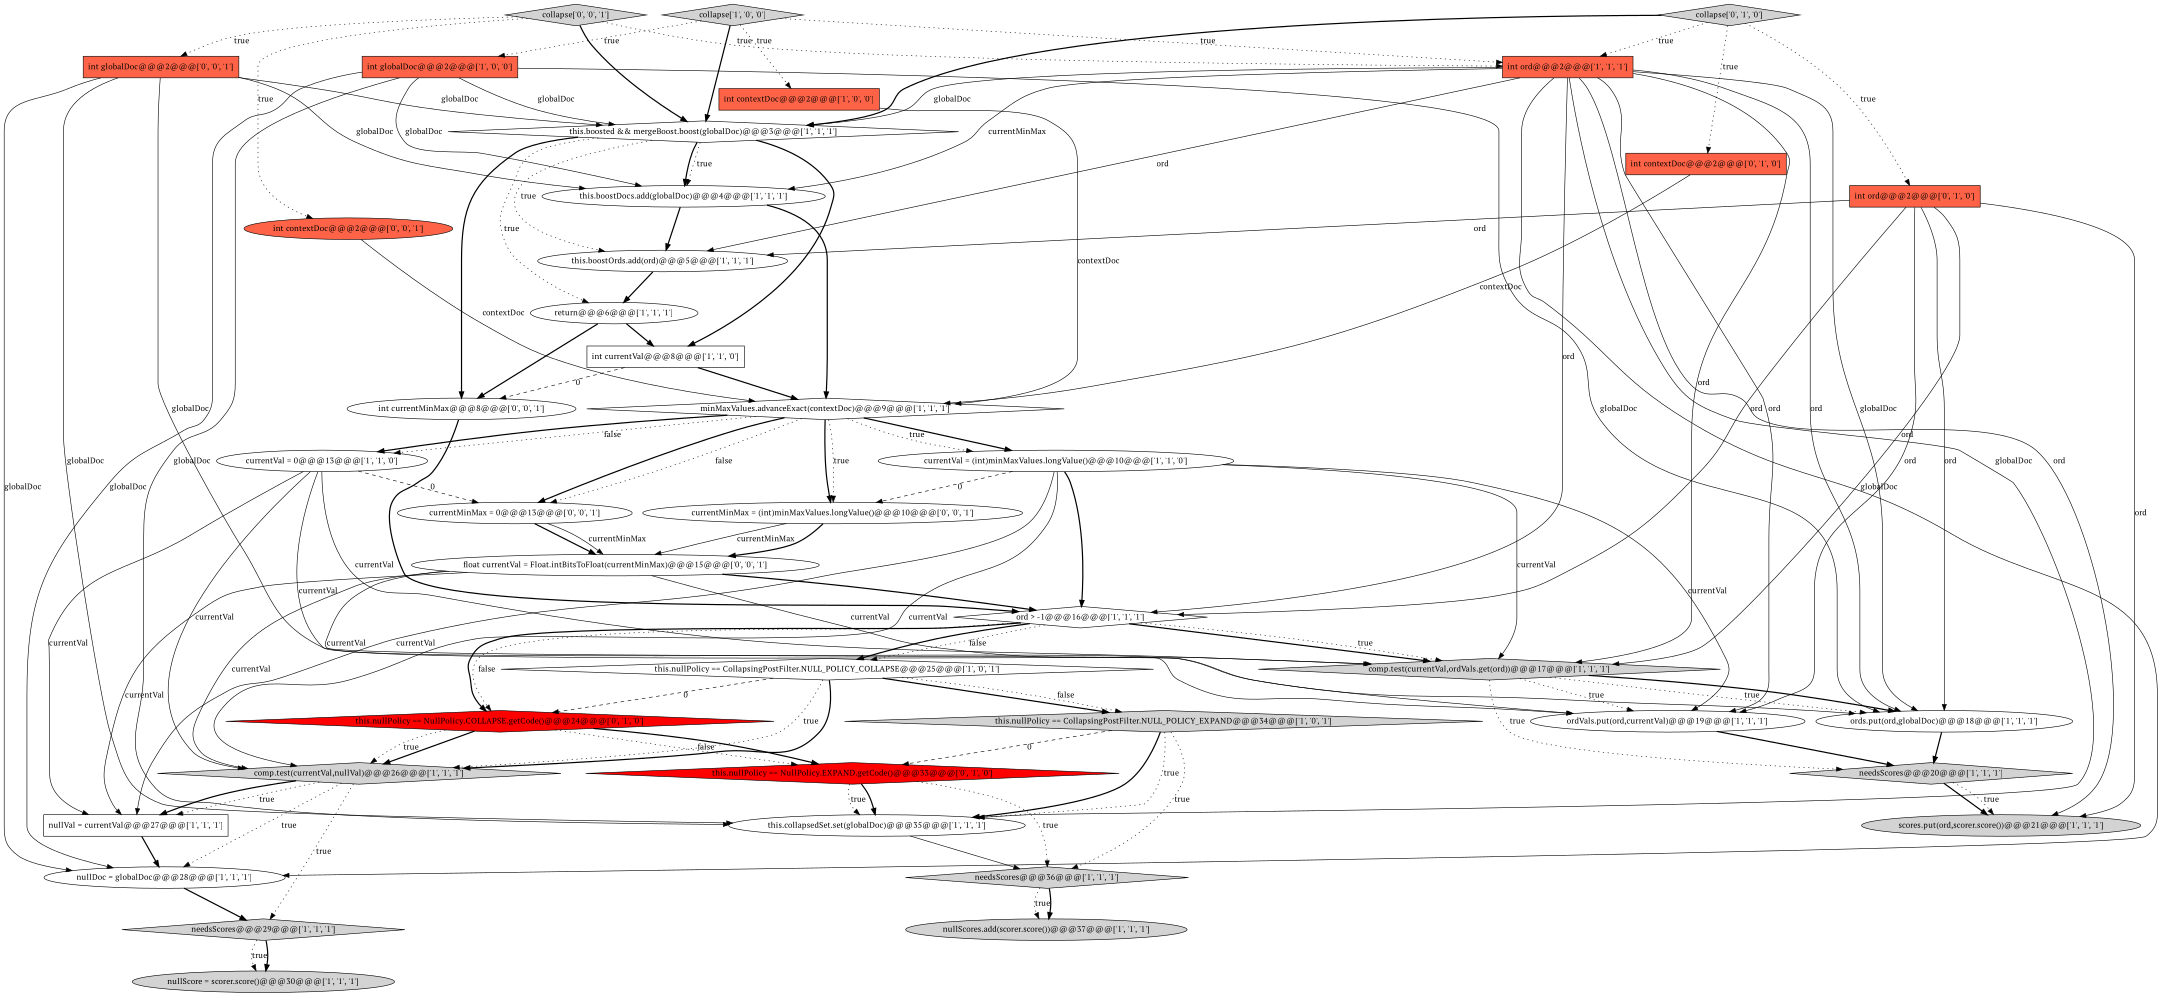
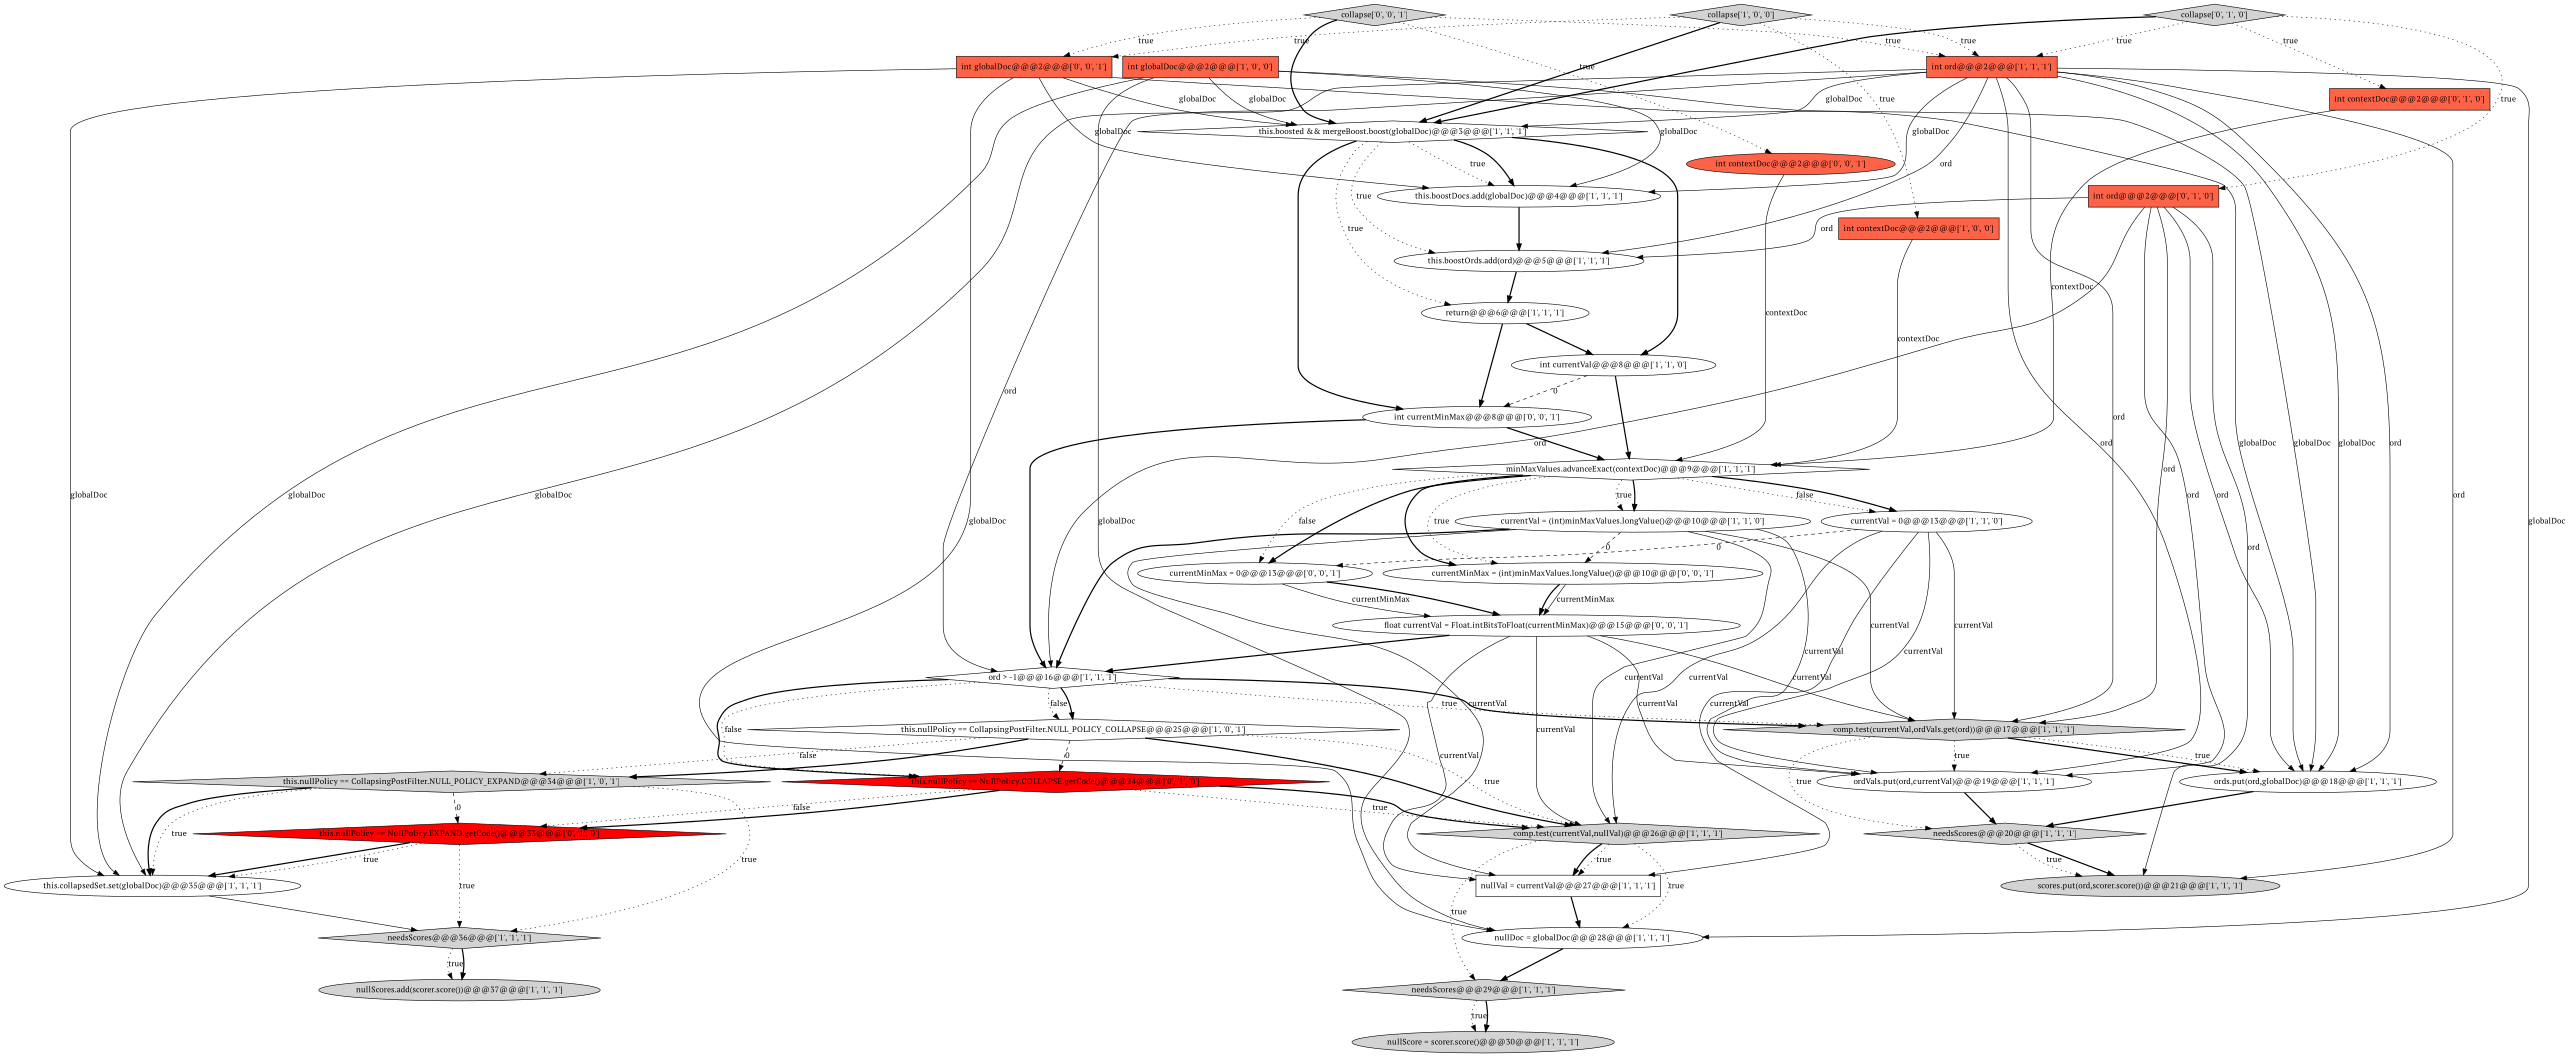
(603, 38) -> (1401, 29)
(1017, 132) -> (1931, 132)
(827, 282) -> (1552, 443)
(666, 357) -> (1614, 365)
